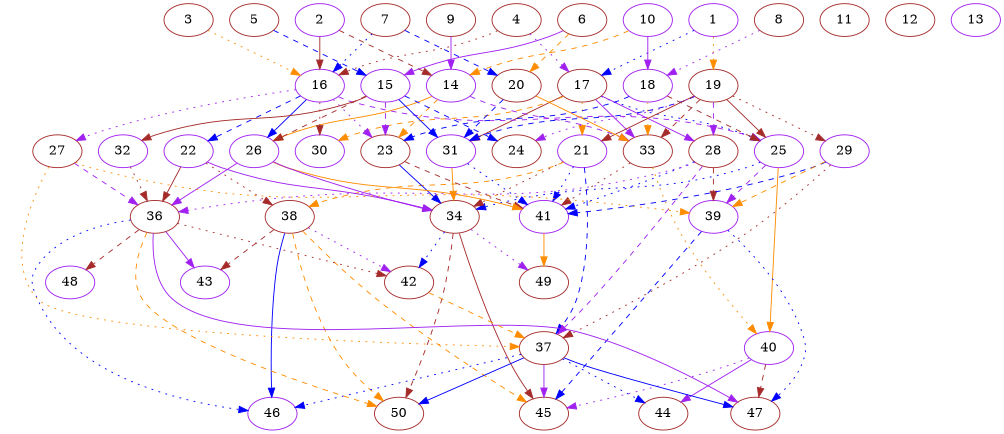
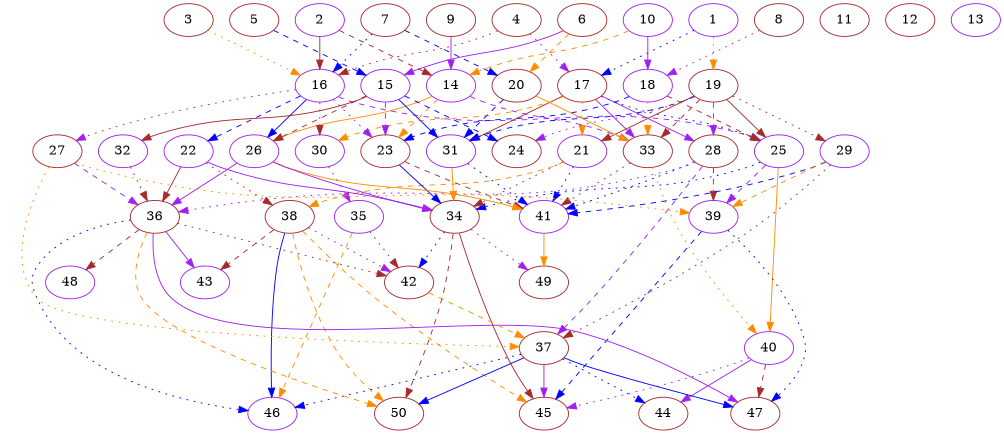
none -> (359, 217)
(586, 249) -> none
